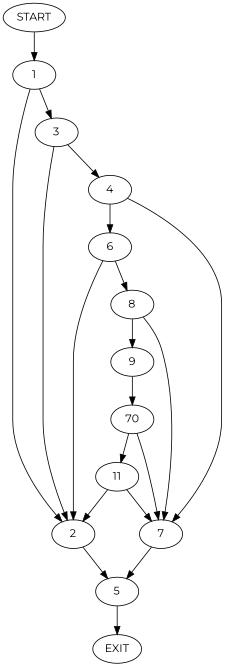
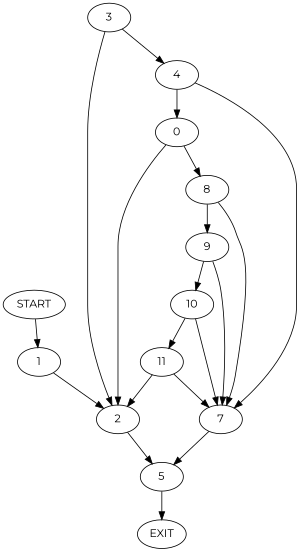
(44, 100) -> none
(110, 247) -> (177, 132)
none -> (224, 329)
(132, 419) -> (192, 305)
